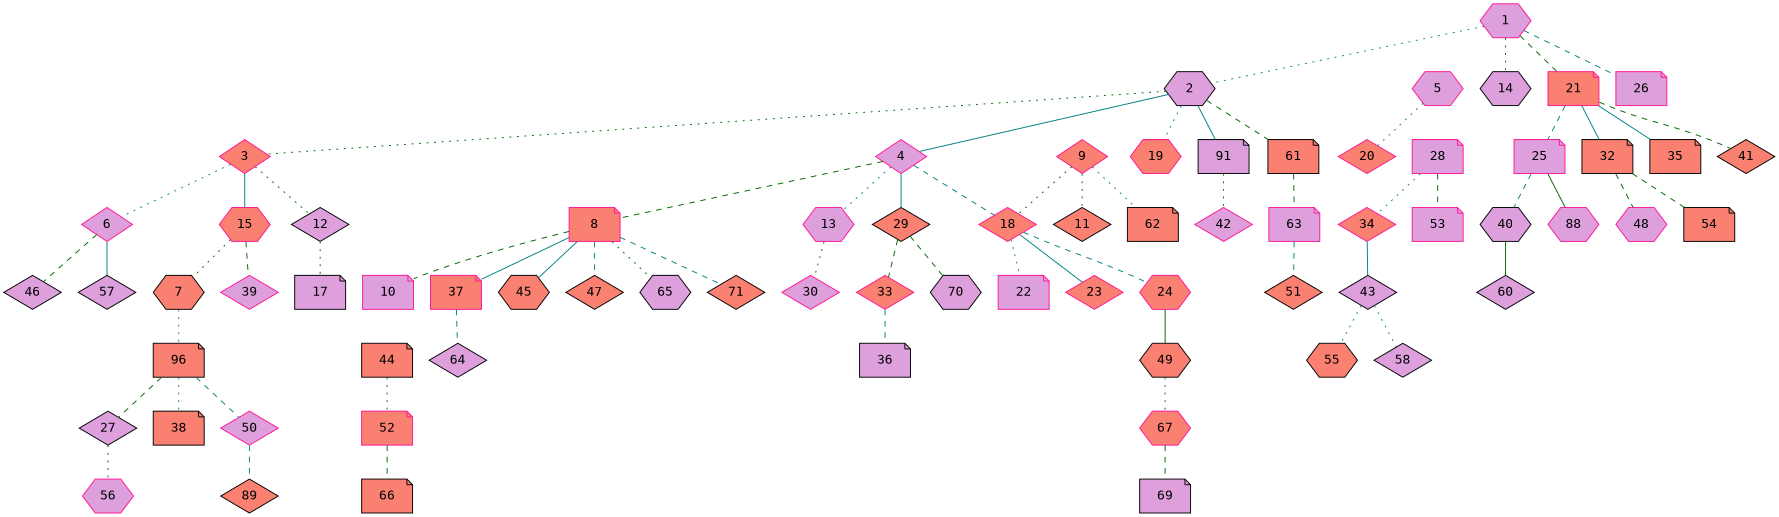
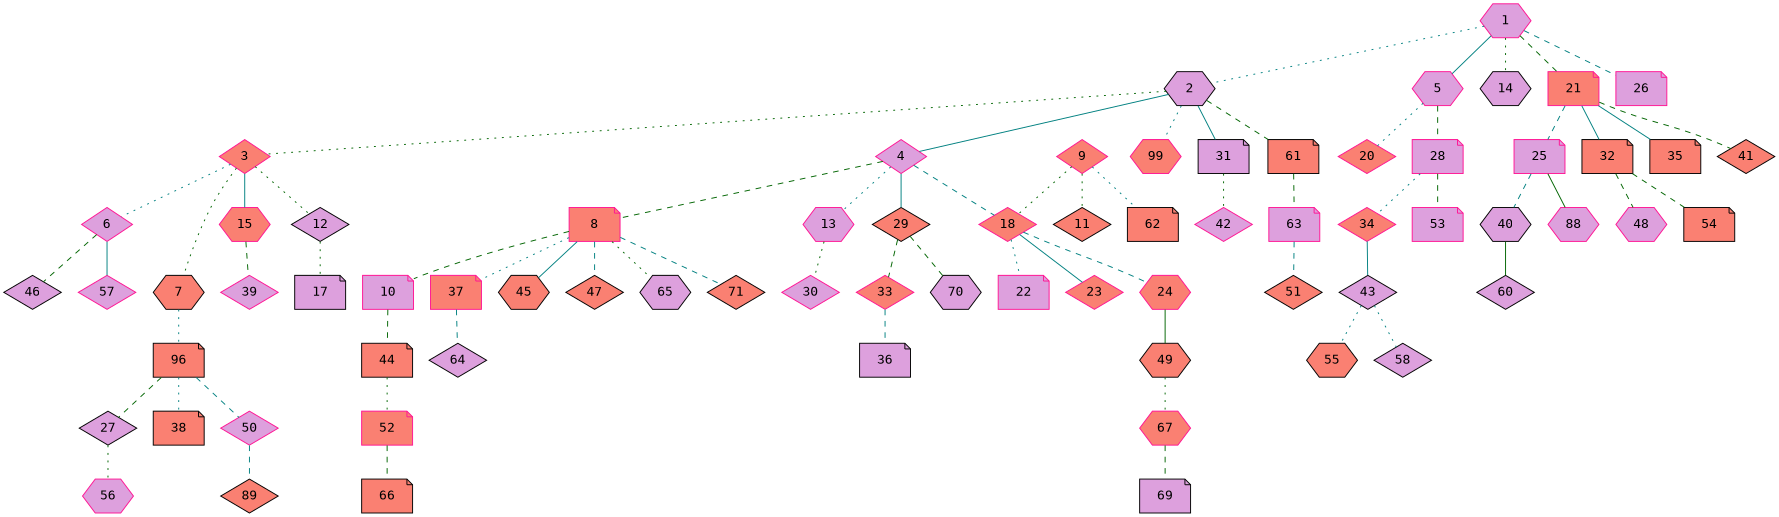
none -> (1472, 55)
none -> (1438, 123)
(1156, 157) -> (1156, 157)
(1224, 157) -> (1224, 157)
(212, 258) -> (205, 219)
(525, 258) -> (525, 258)
(107, 292) -> (107, 292)
none -> (388, 326)
